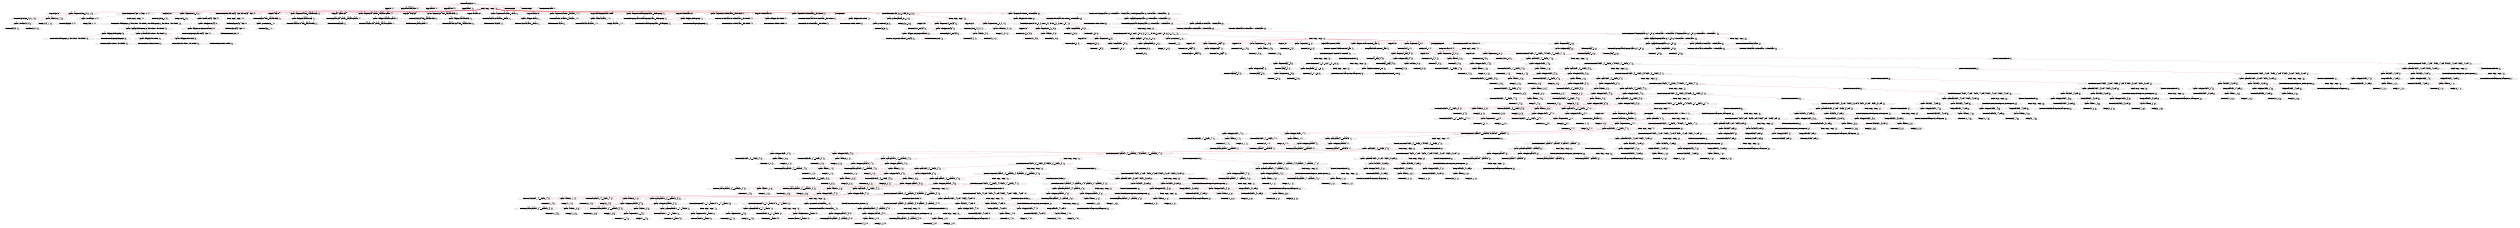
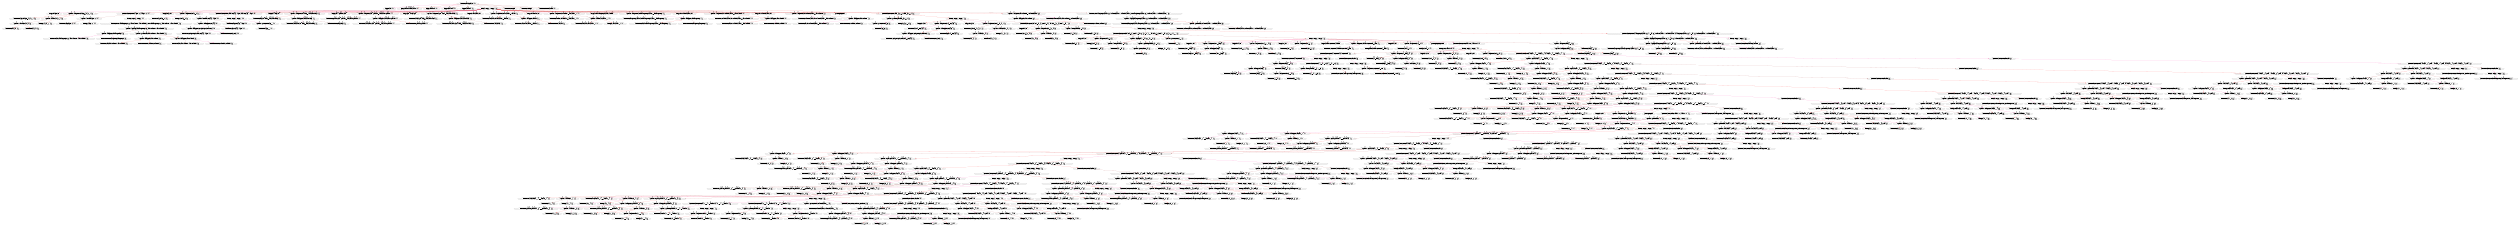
none -> (1293, 59)
